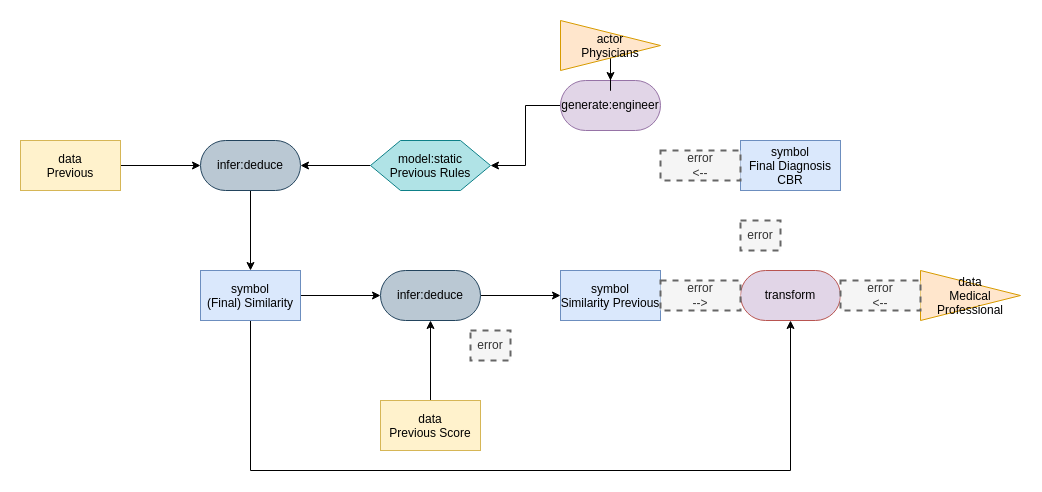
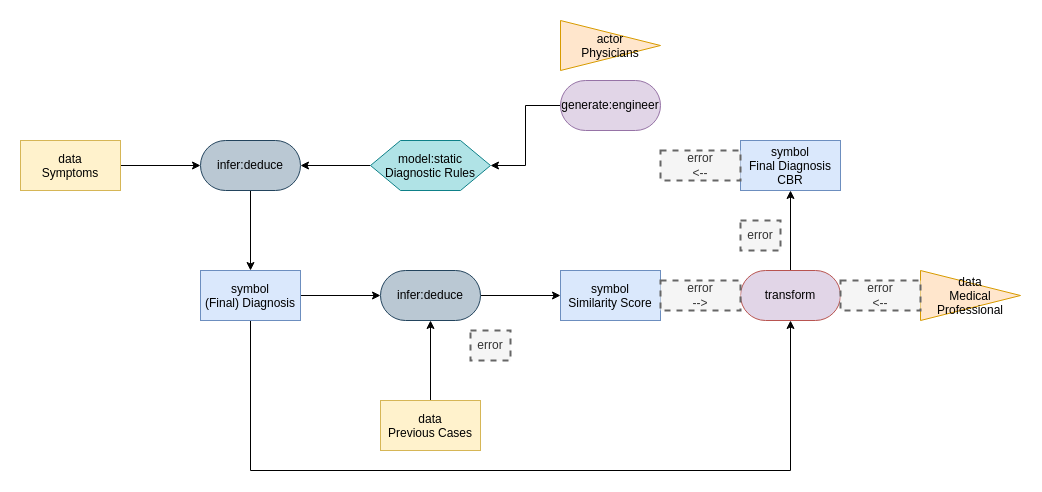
(611, 86) -> none
(70, 159) -> (70, 159)
(430, 159) -> (430, 159)
none -> (791, 234)
(250, 289) -> (250, 289)
(610, 289) -> (610, 289)
(430, 419) -> (430, 419)
